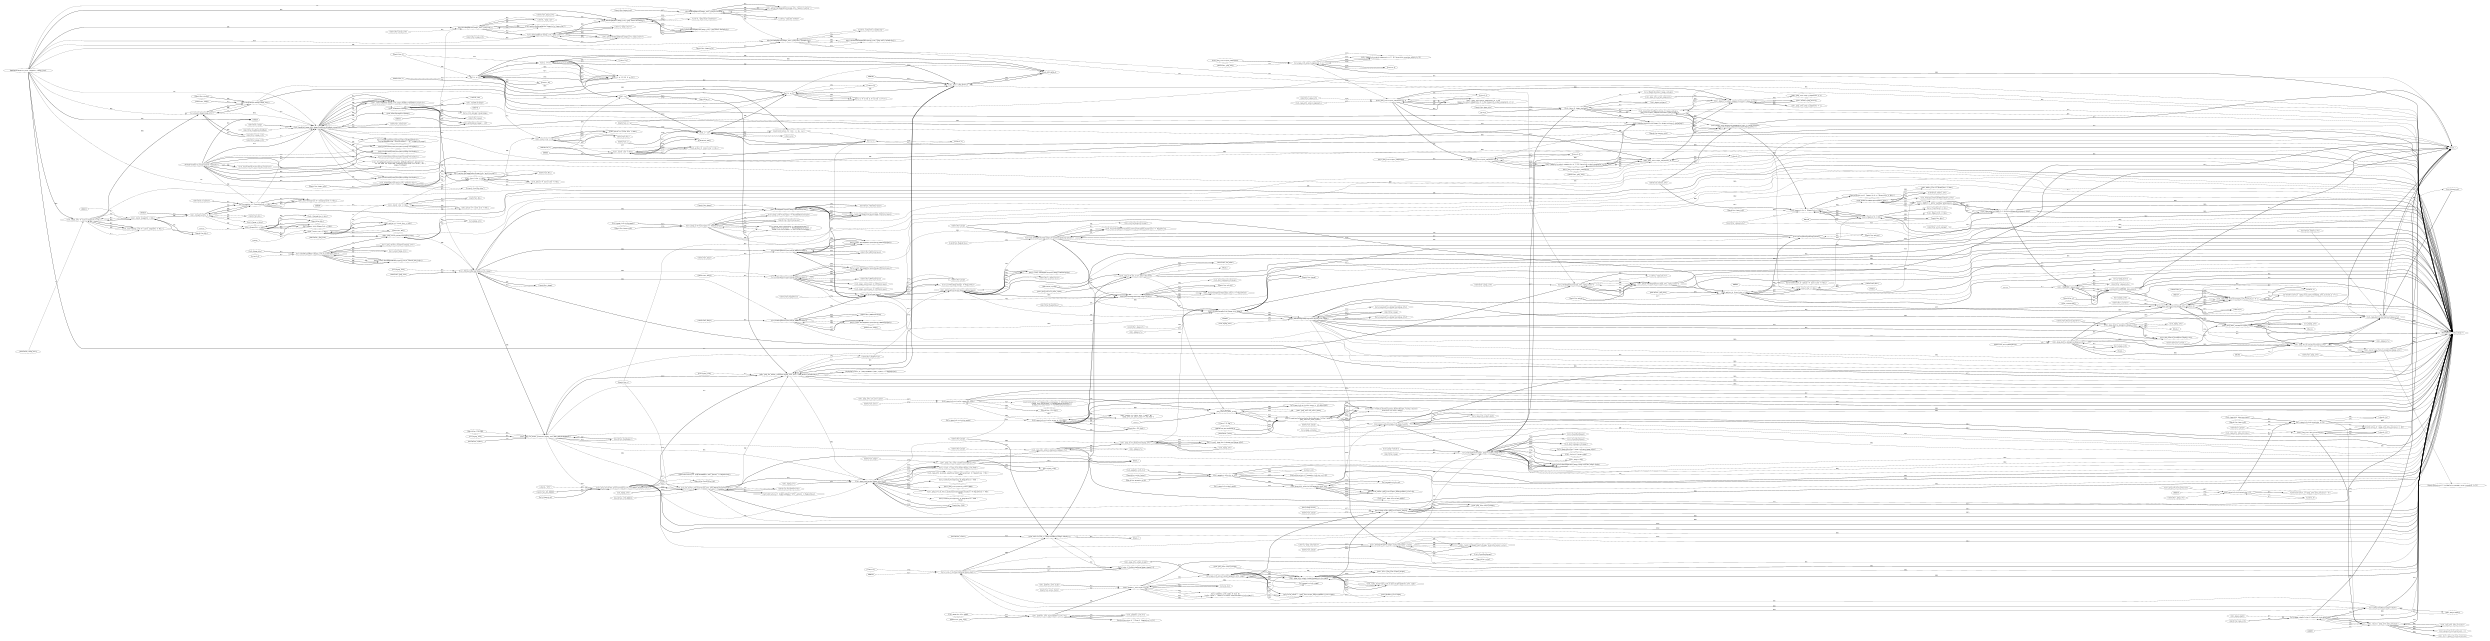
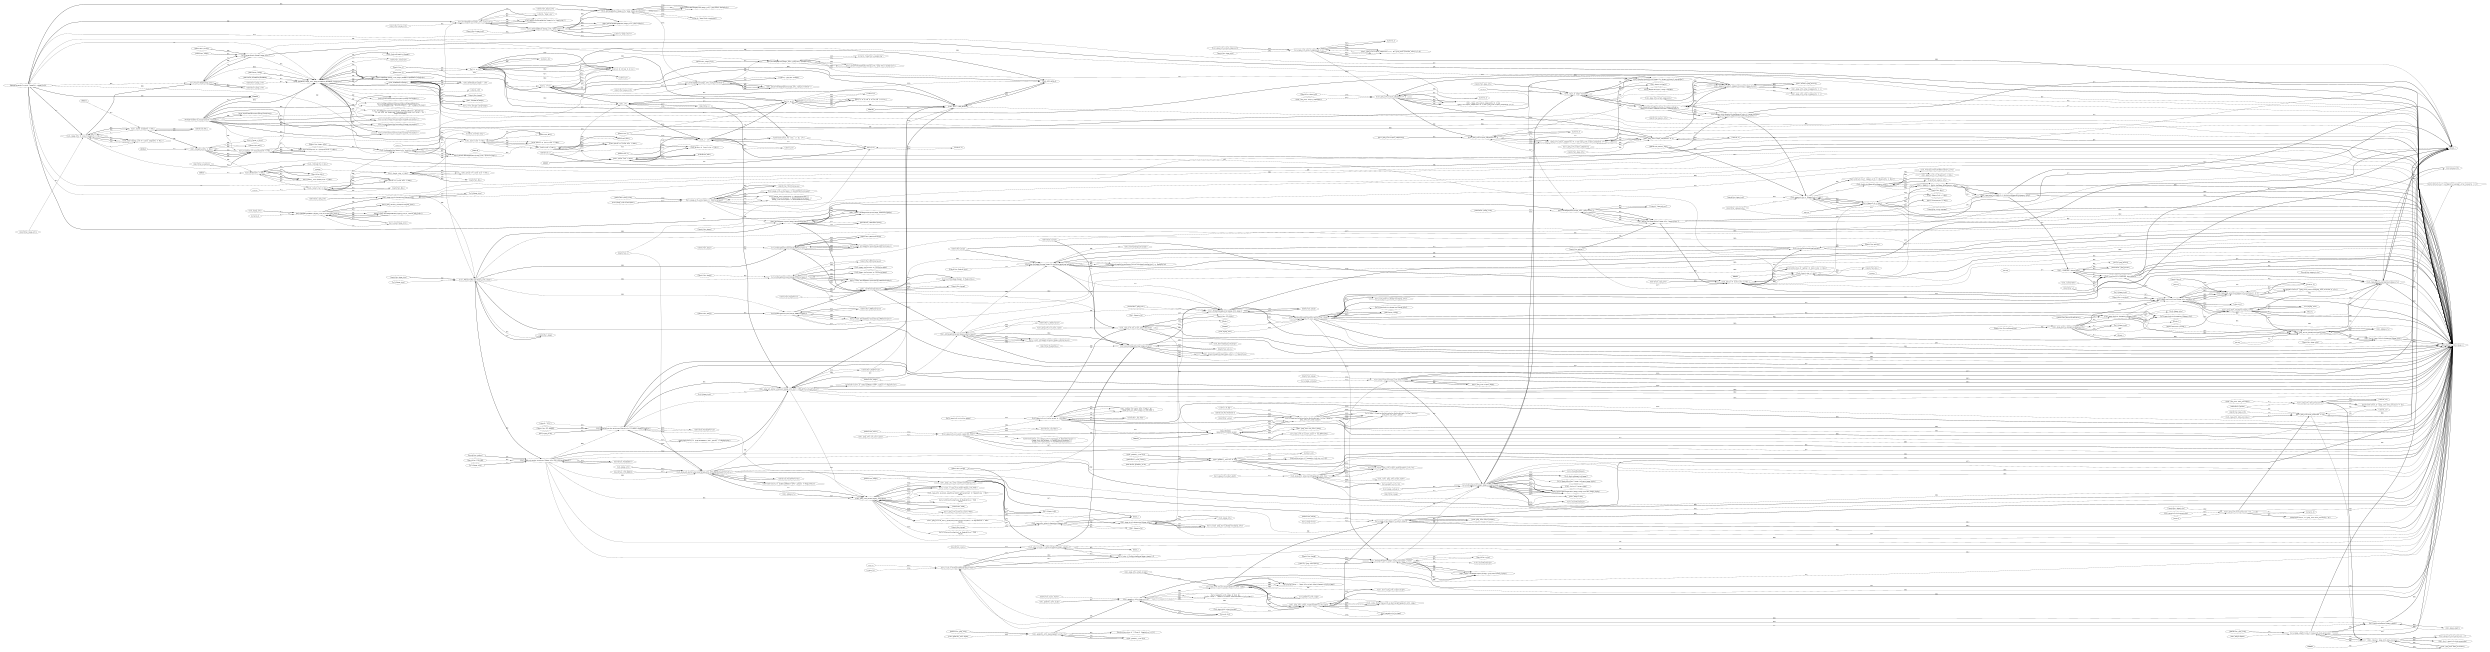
(2419, 483) -> none
